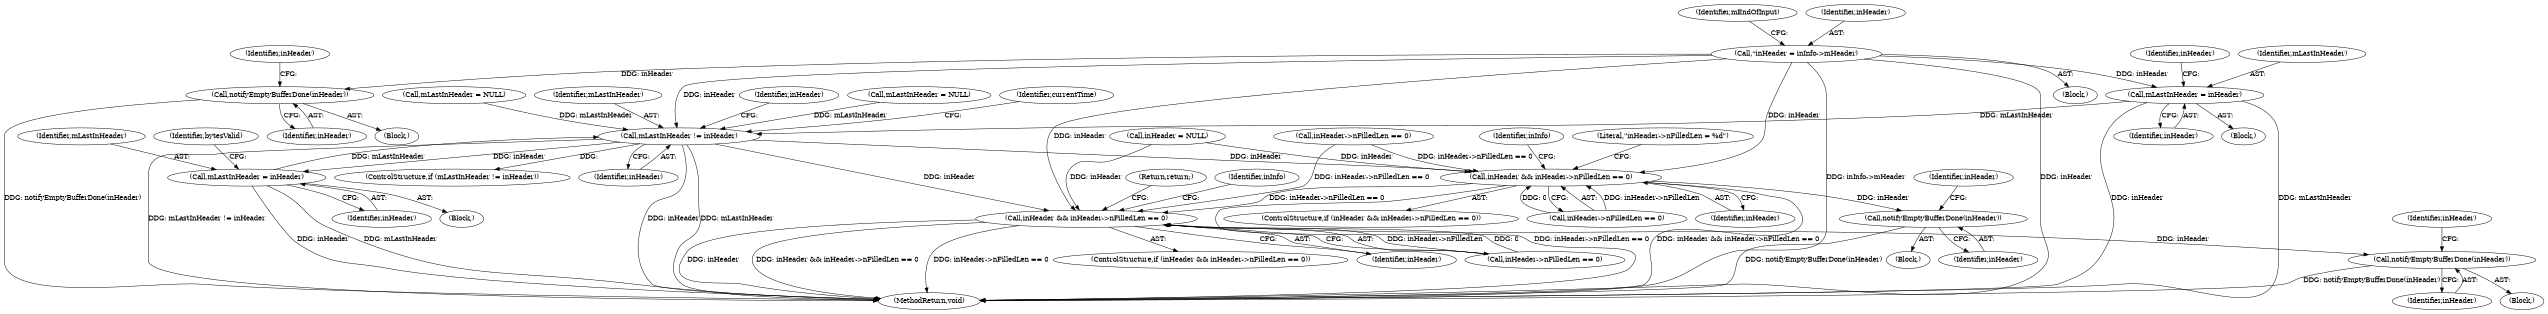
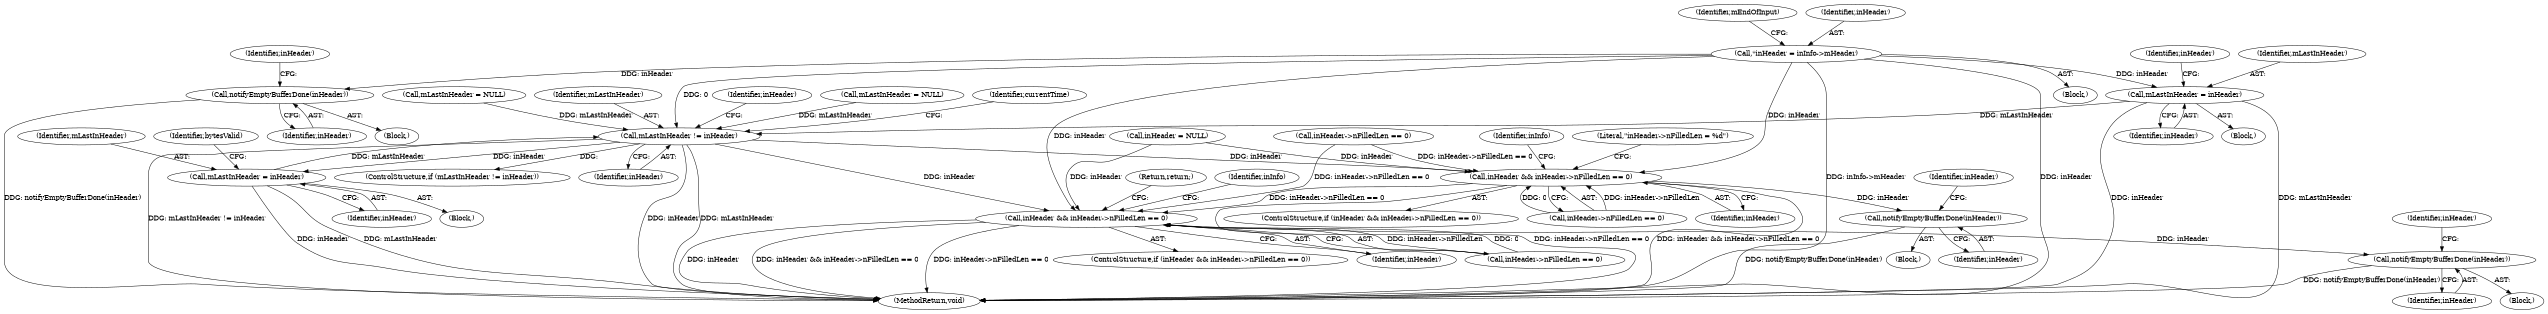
(709, 95) -> (696, 95)
